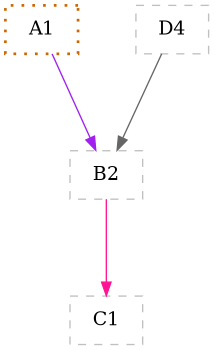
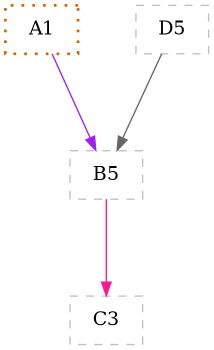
(172, 30) -> (172, 30)
(106, 175) -> (106, 175)
(106, 320) -> (106, 320)
